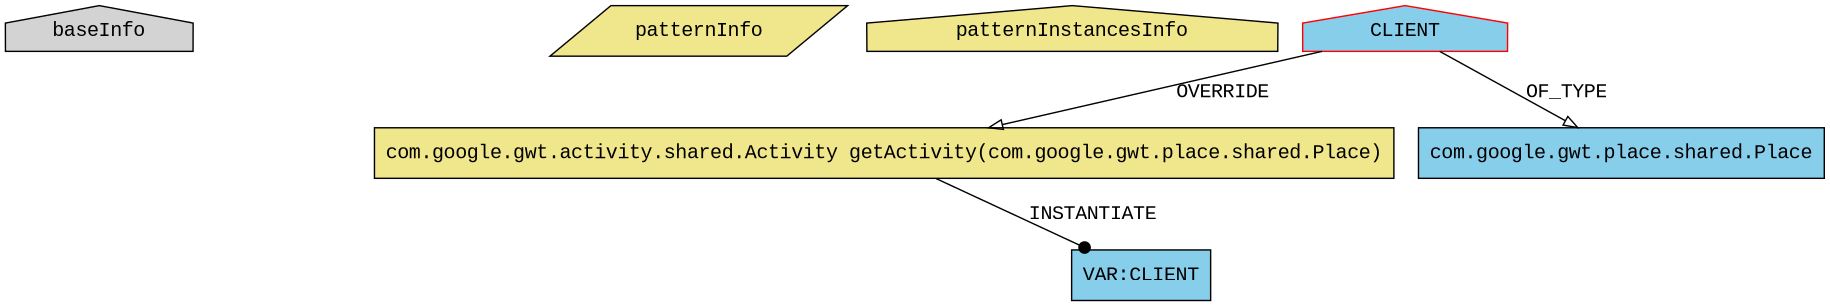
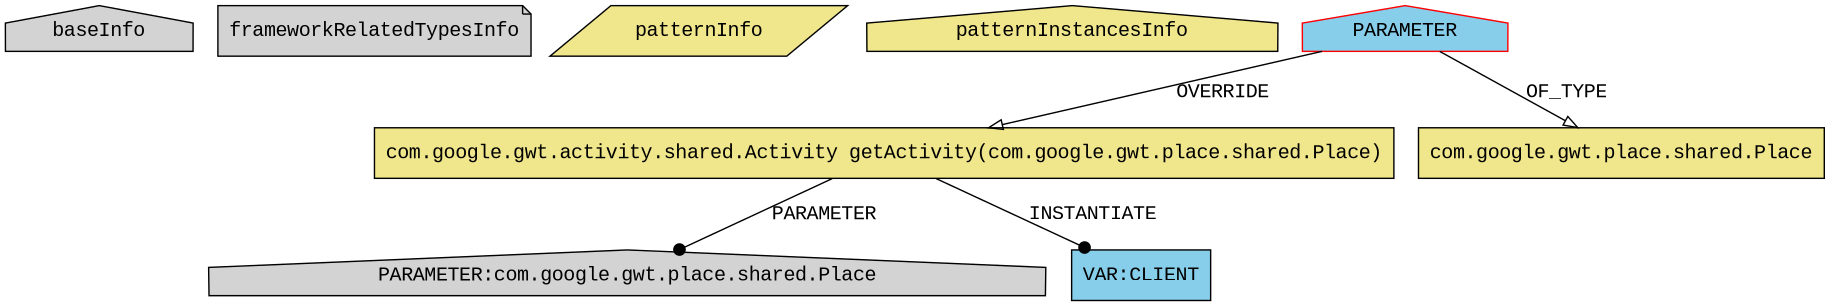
none -> (374, 31)
(1405, 31) -> (1405, 31)
(1621, 153) -> (1621, 153)
none -> (627, 275)
